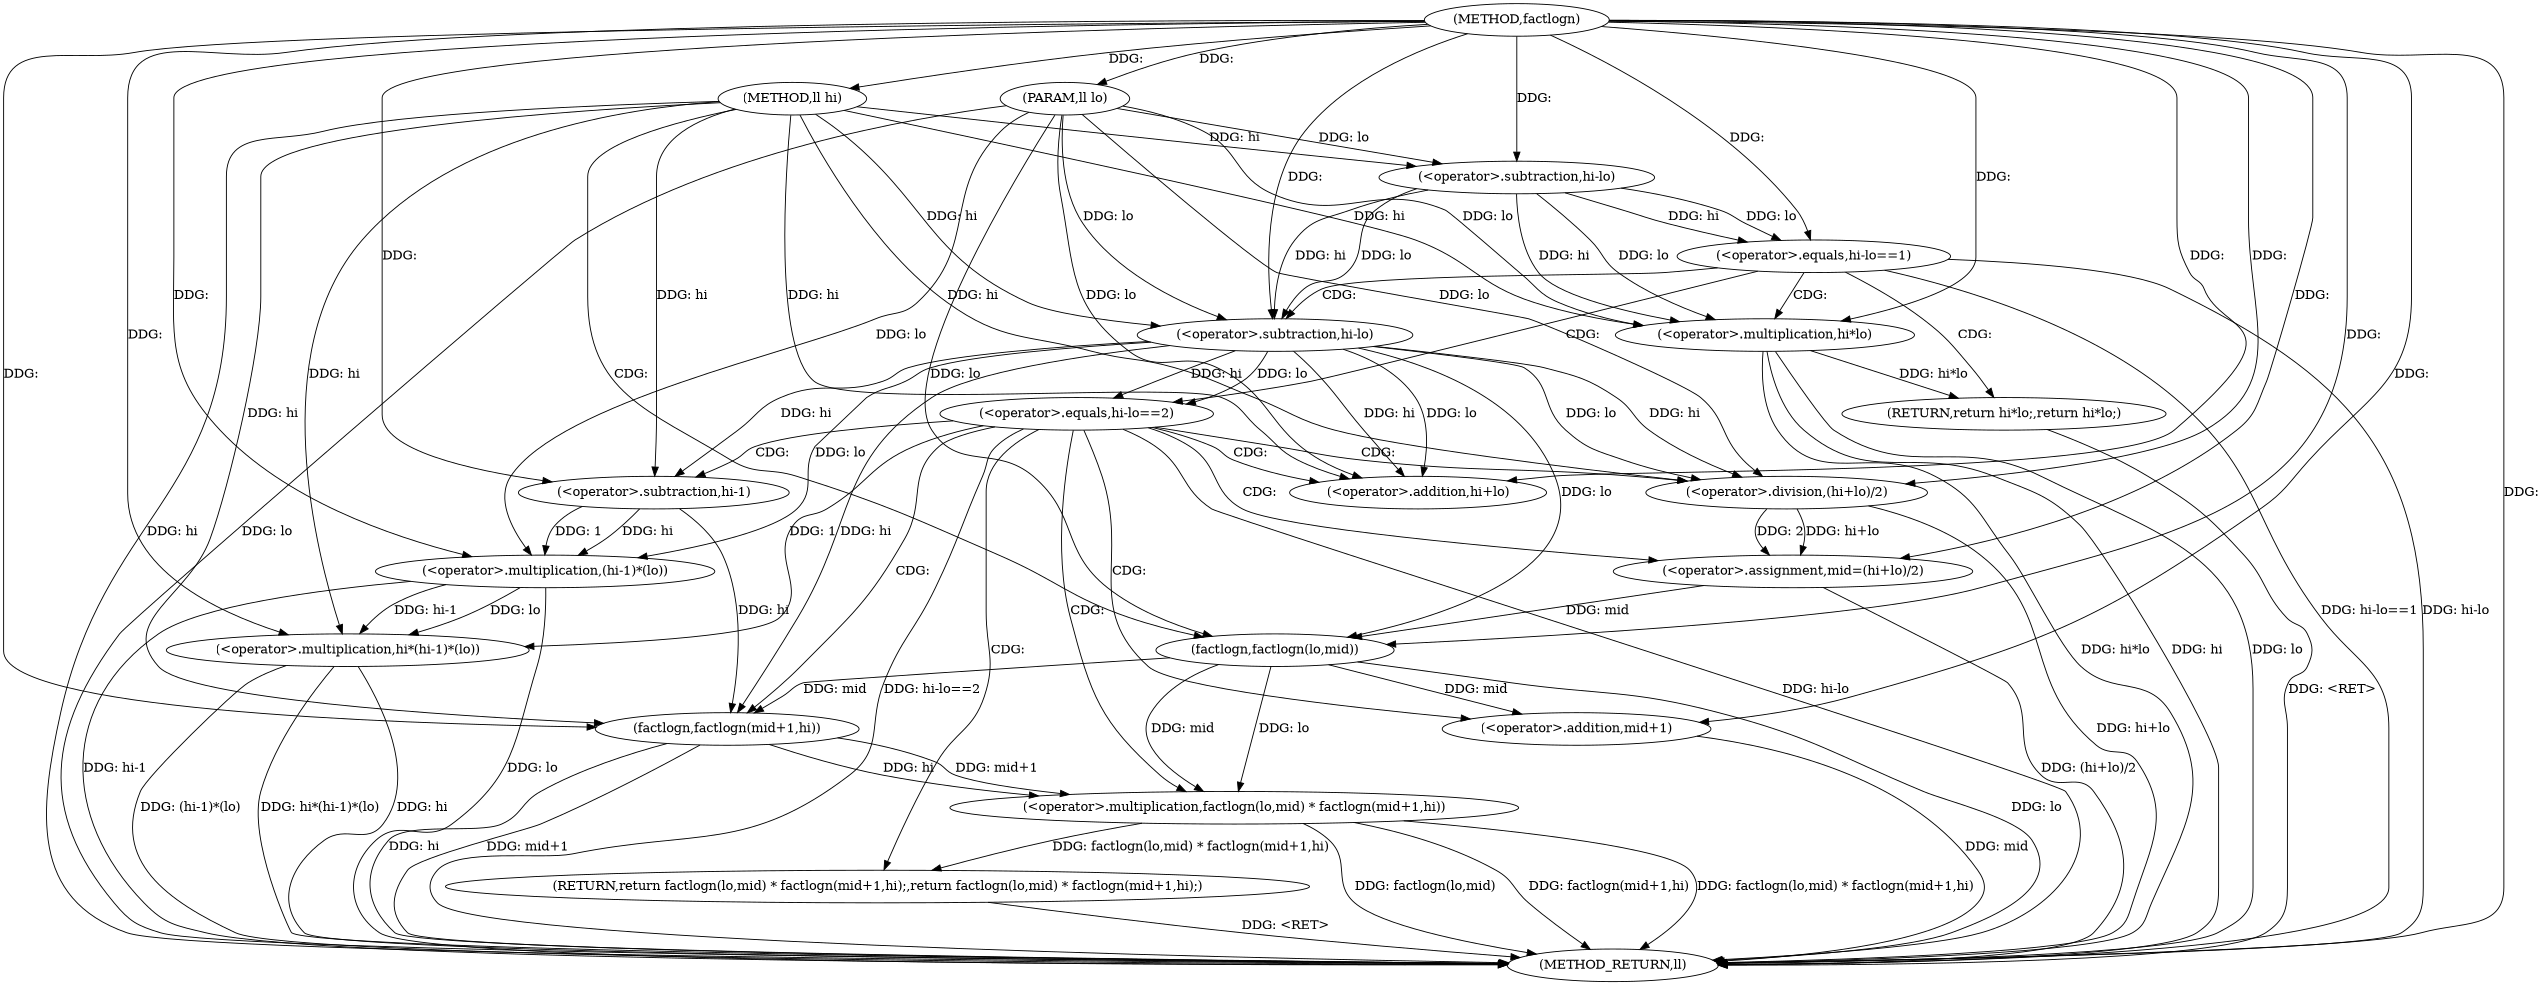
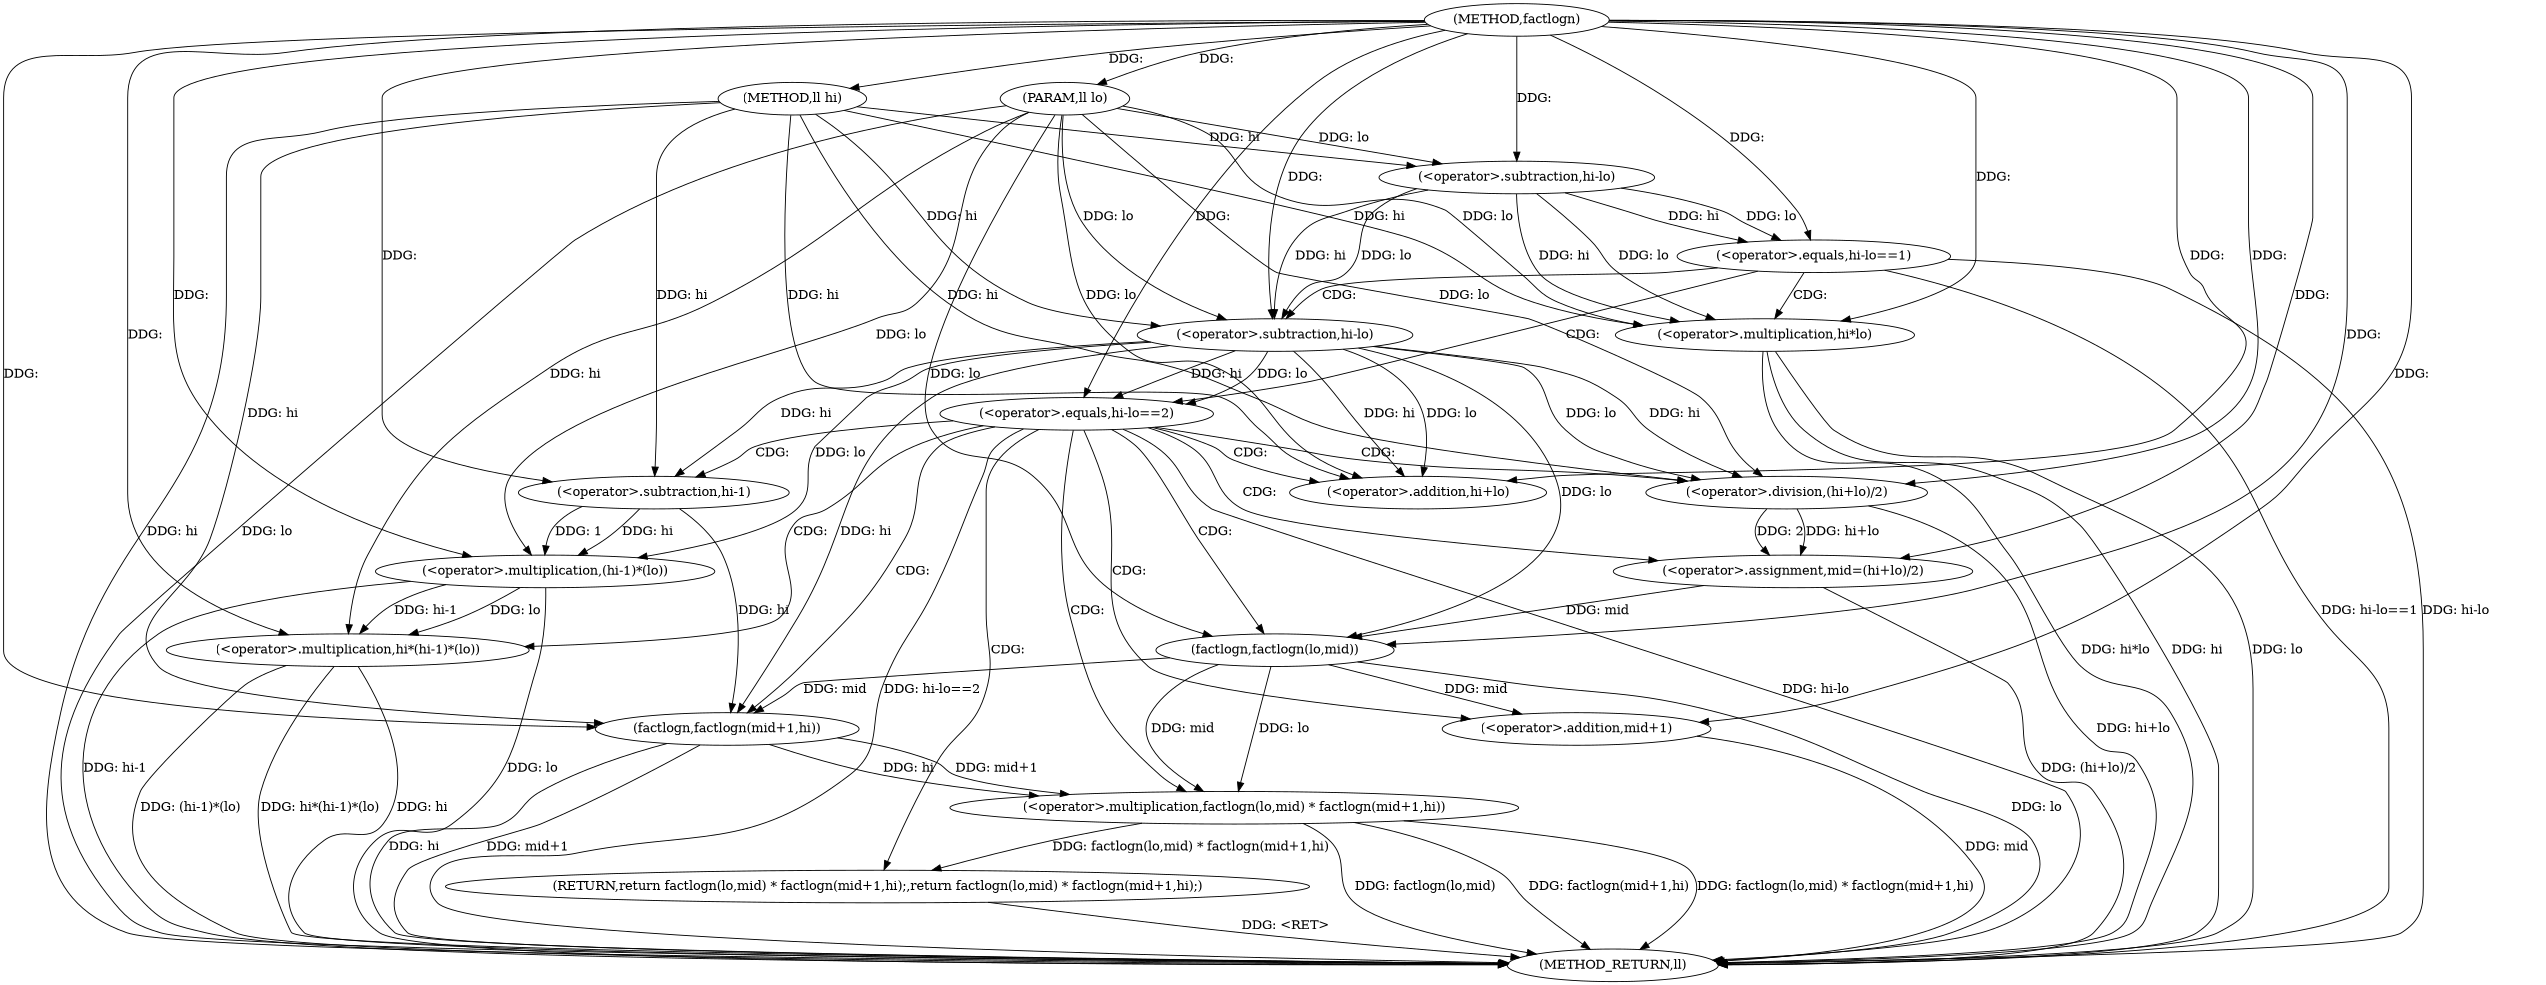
(360, 244) -> (645, 328)
(2004, 414) -> none
(2504, 432) -> (1229, 168)
(721, 454) -> (1189, 524)
(813, 532) -> (813, 532)
